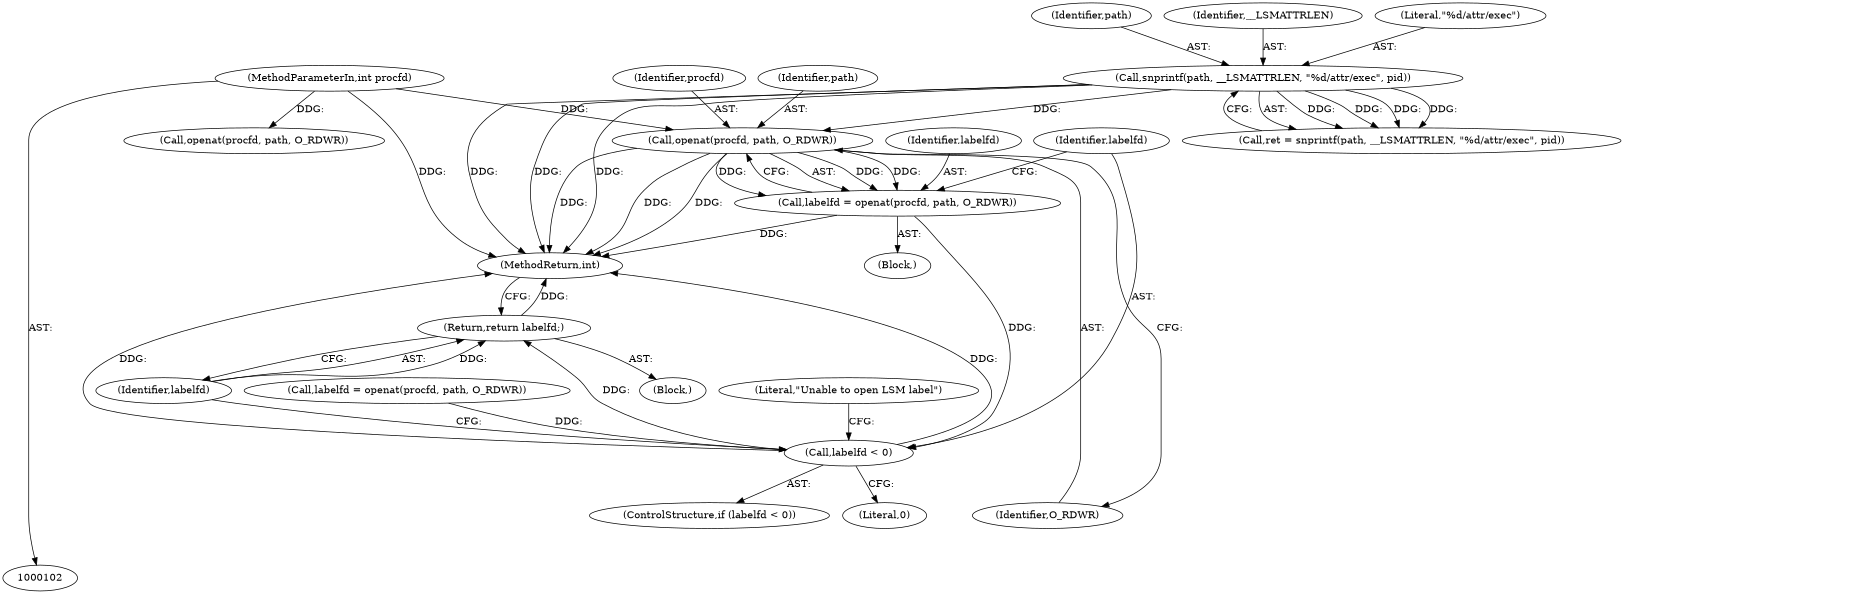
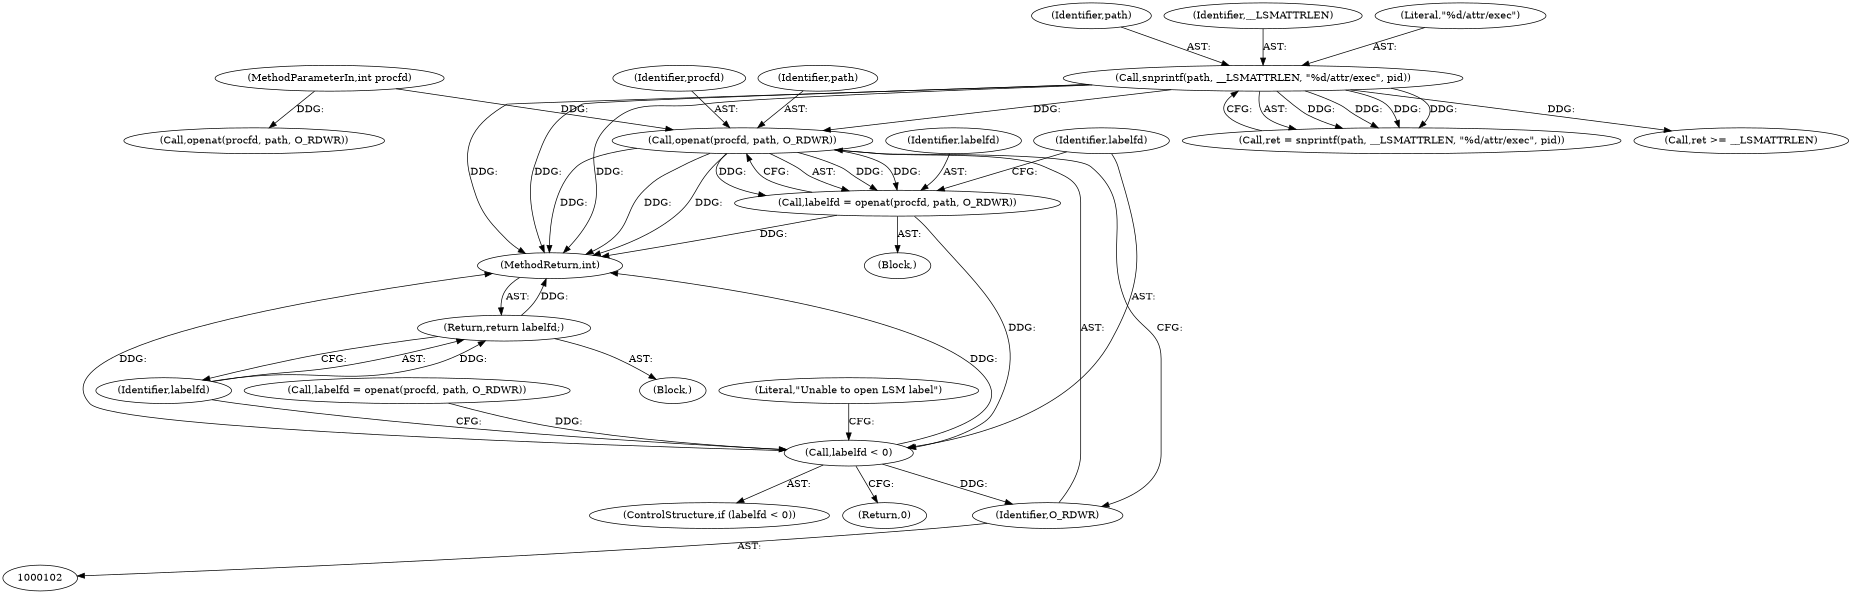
none -> (1741, 141)
(418, 175) -> none
(29, 245) -> (536, 555)
(520, 297) -> (520, 297)
(647, 423) -> (944, 483)
(885, 516) -> (885, 516)
